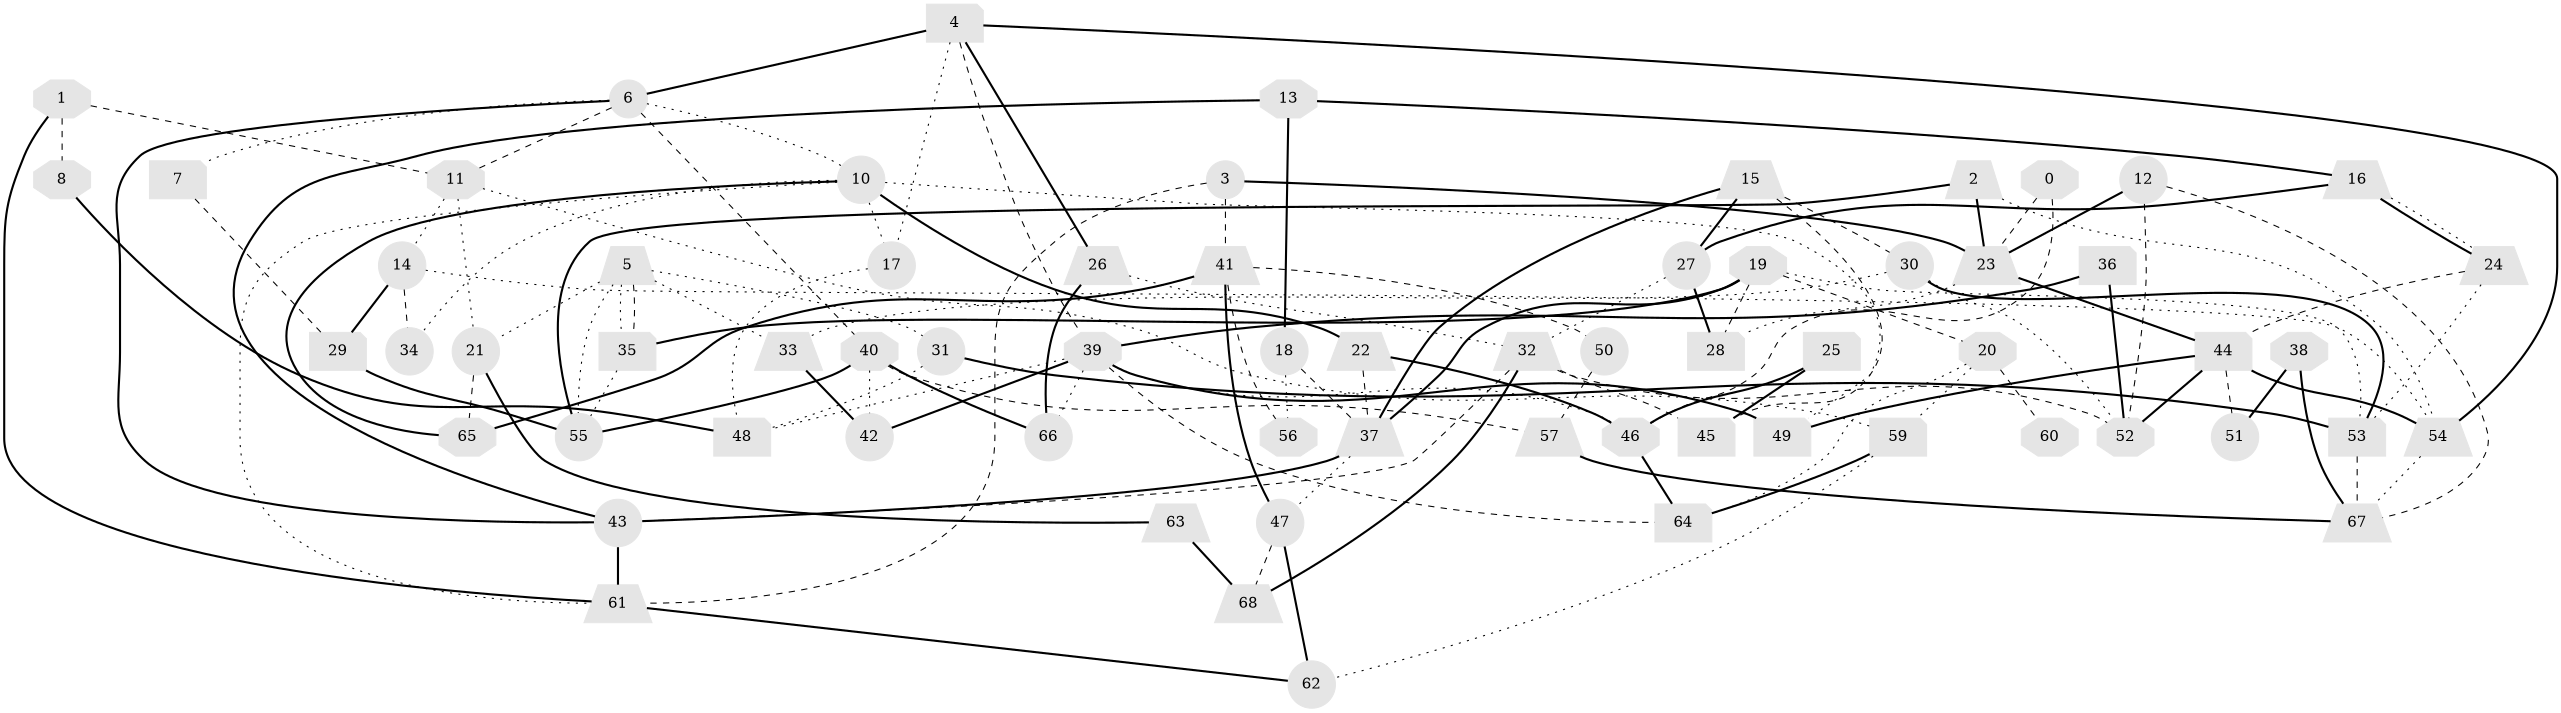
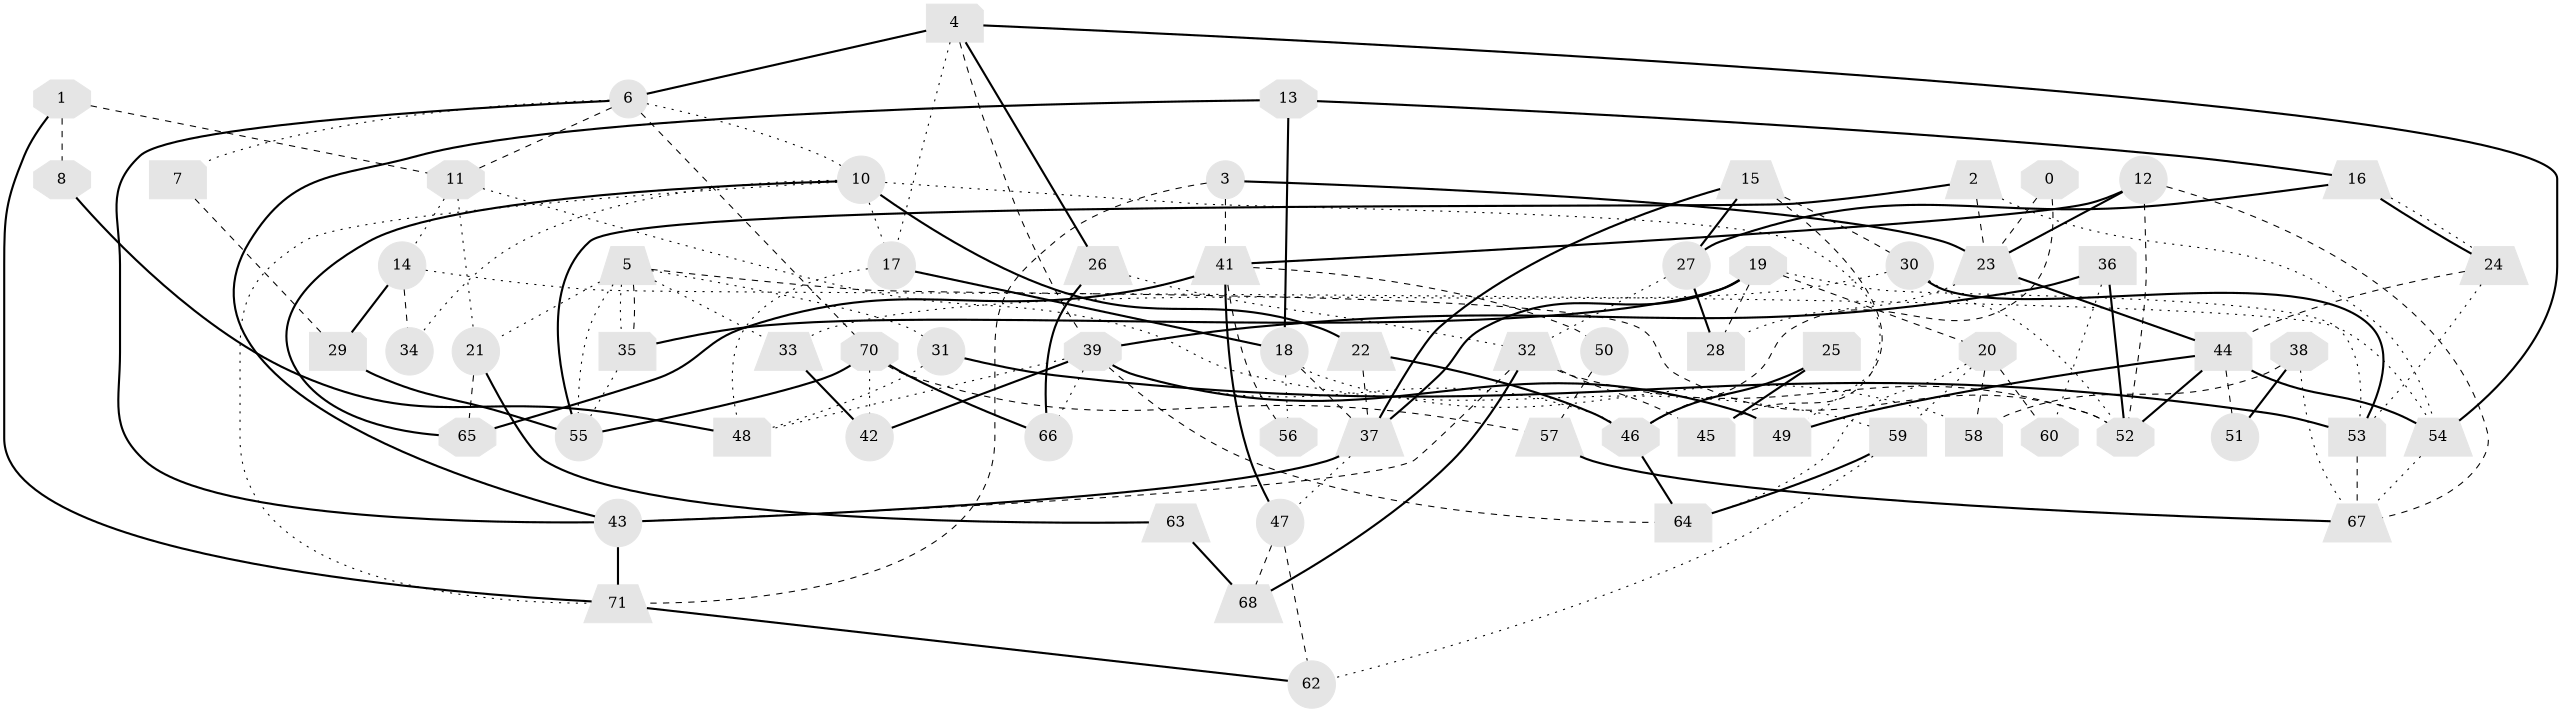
(1980, 223) -> (1980, 224)
none -> (1688, 238)
none -> (1088, 308)
none -> (1652, 339)
(870, 351) -> (870, 351)
none -> (2079, 351)
none -> (1974, 437)
(2313, 440) -> (2313, 440)
(618, 604) -> (618, 604)
(1296, 604) -> (1296, 604)
